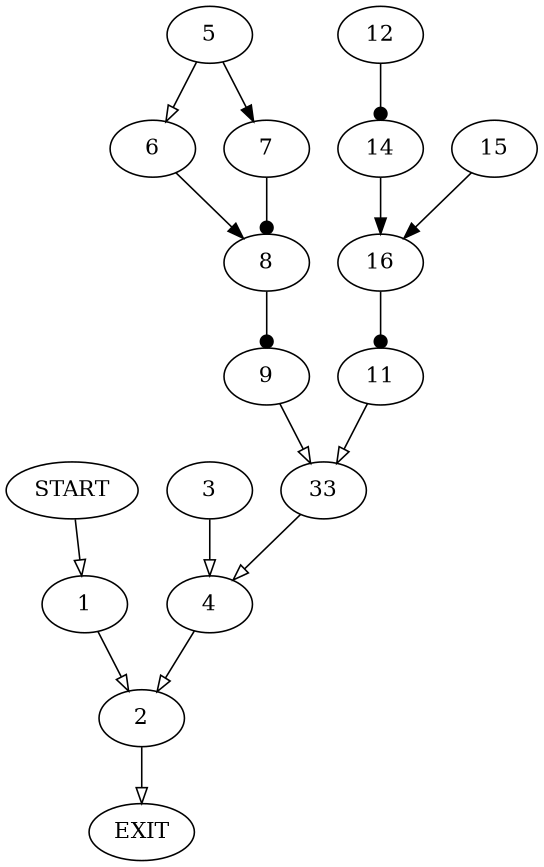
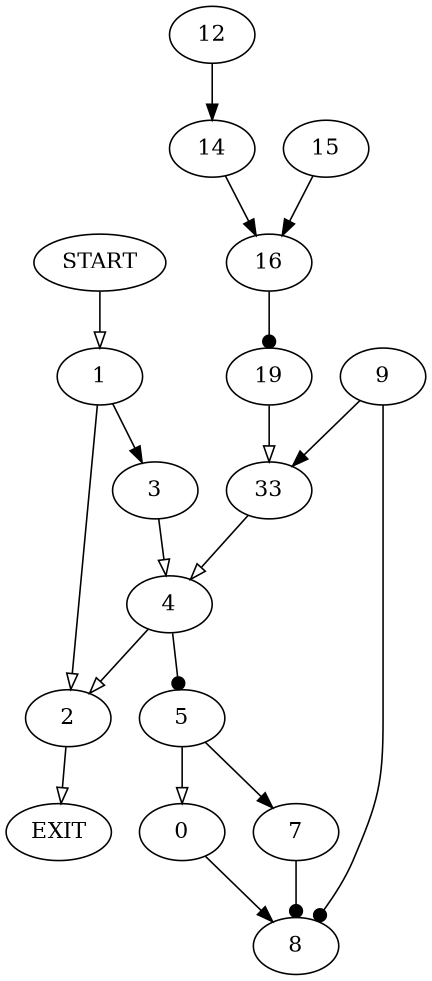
(381, 86) -> (212, 84)
(153, 149) -> (182, 832)
(267, 313) -> (383, 664)
(381, 377) -> (269, 377)
none -> (124, 426)
(292, 426) -> (332, 428)
none -> (175, 655)
